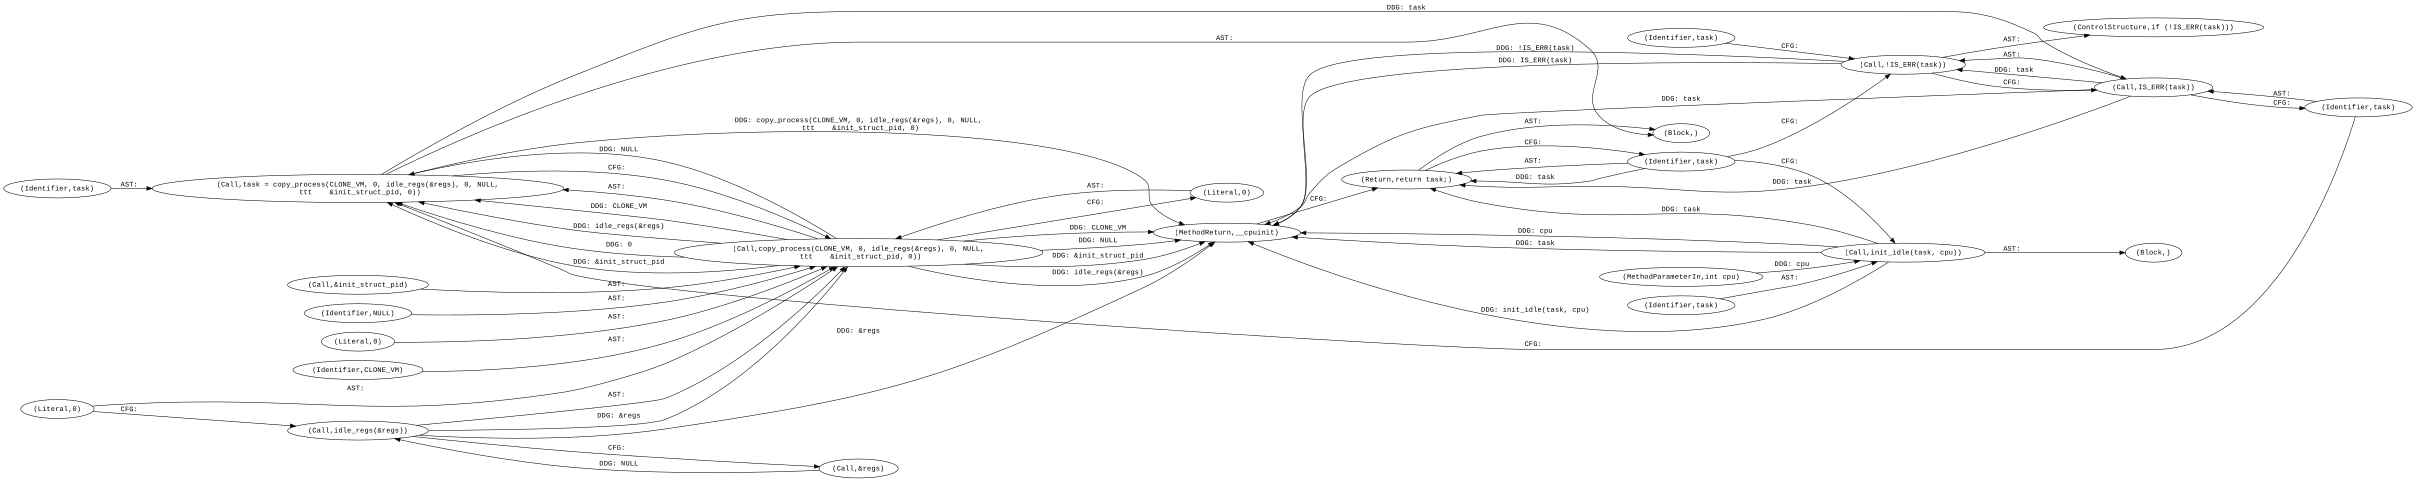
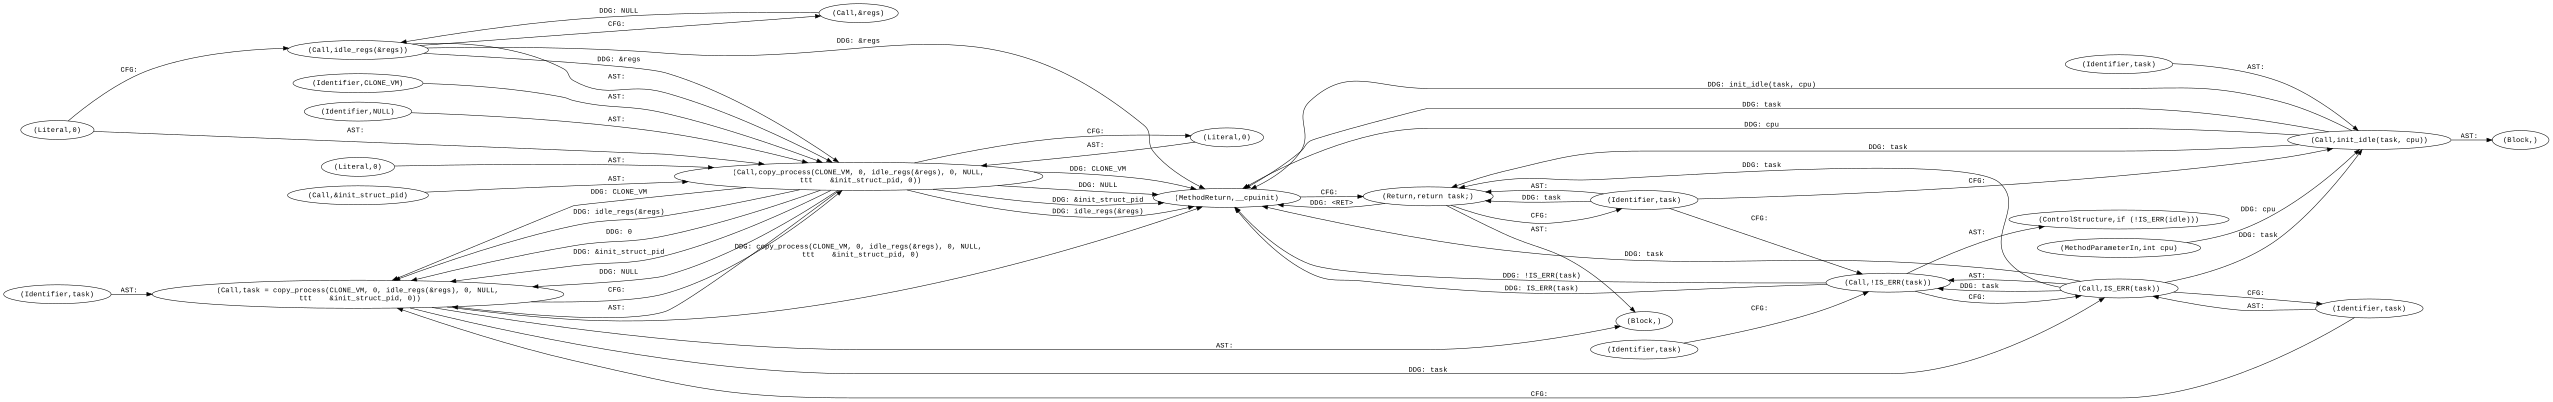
(2154, 27) -> (2119, 220)
none -> (1334, 208)
none -> (2276, 240)
